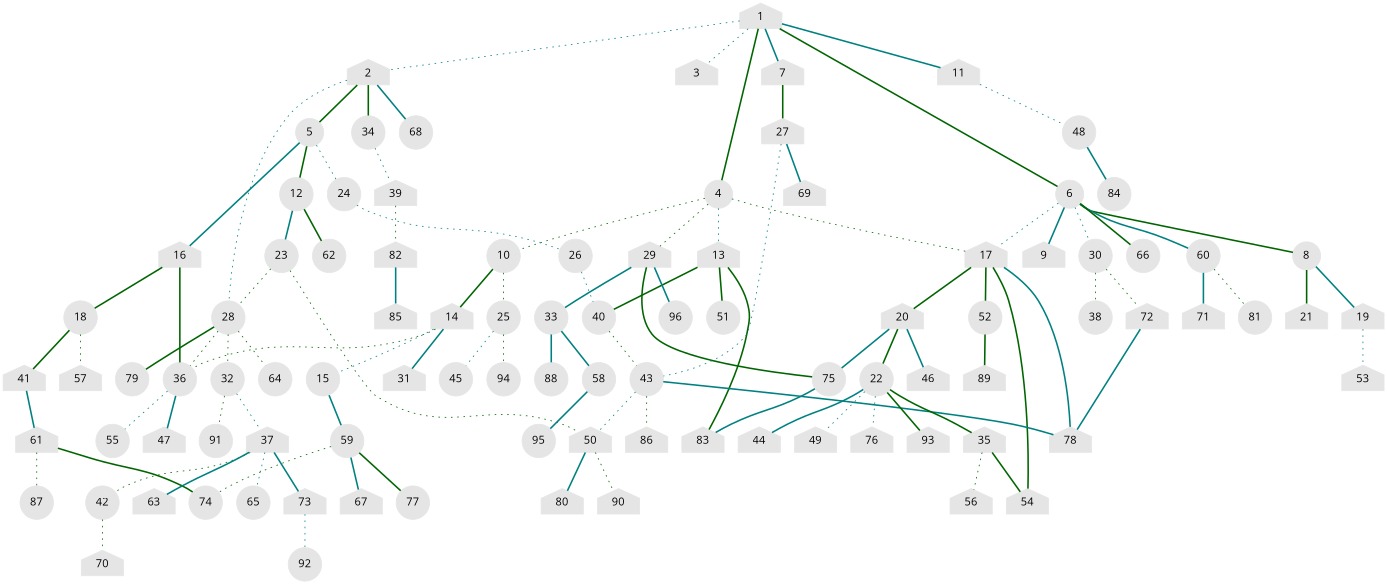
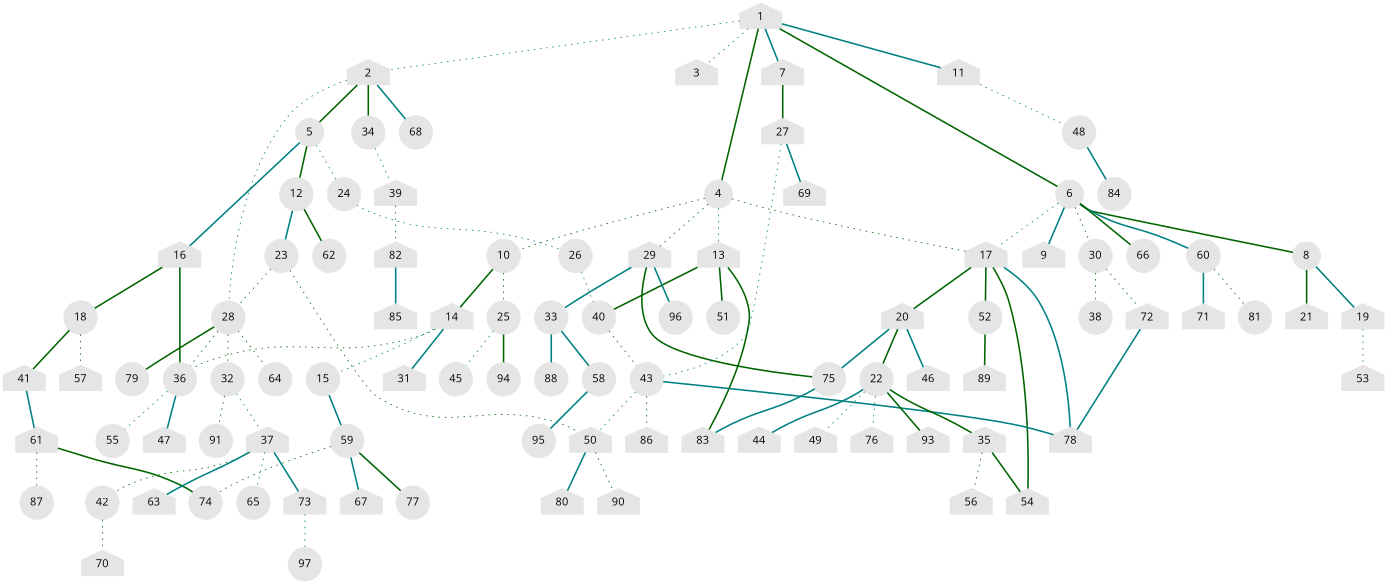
(1082, 224) -> (1082, 224)
(504, 348) -> (504, 348)
(305, 564) -> (305, 564)
